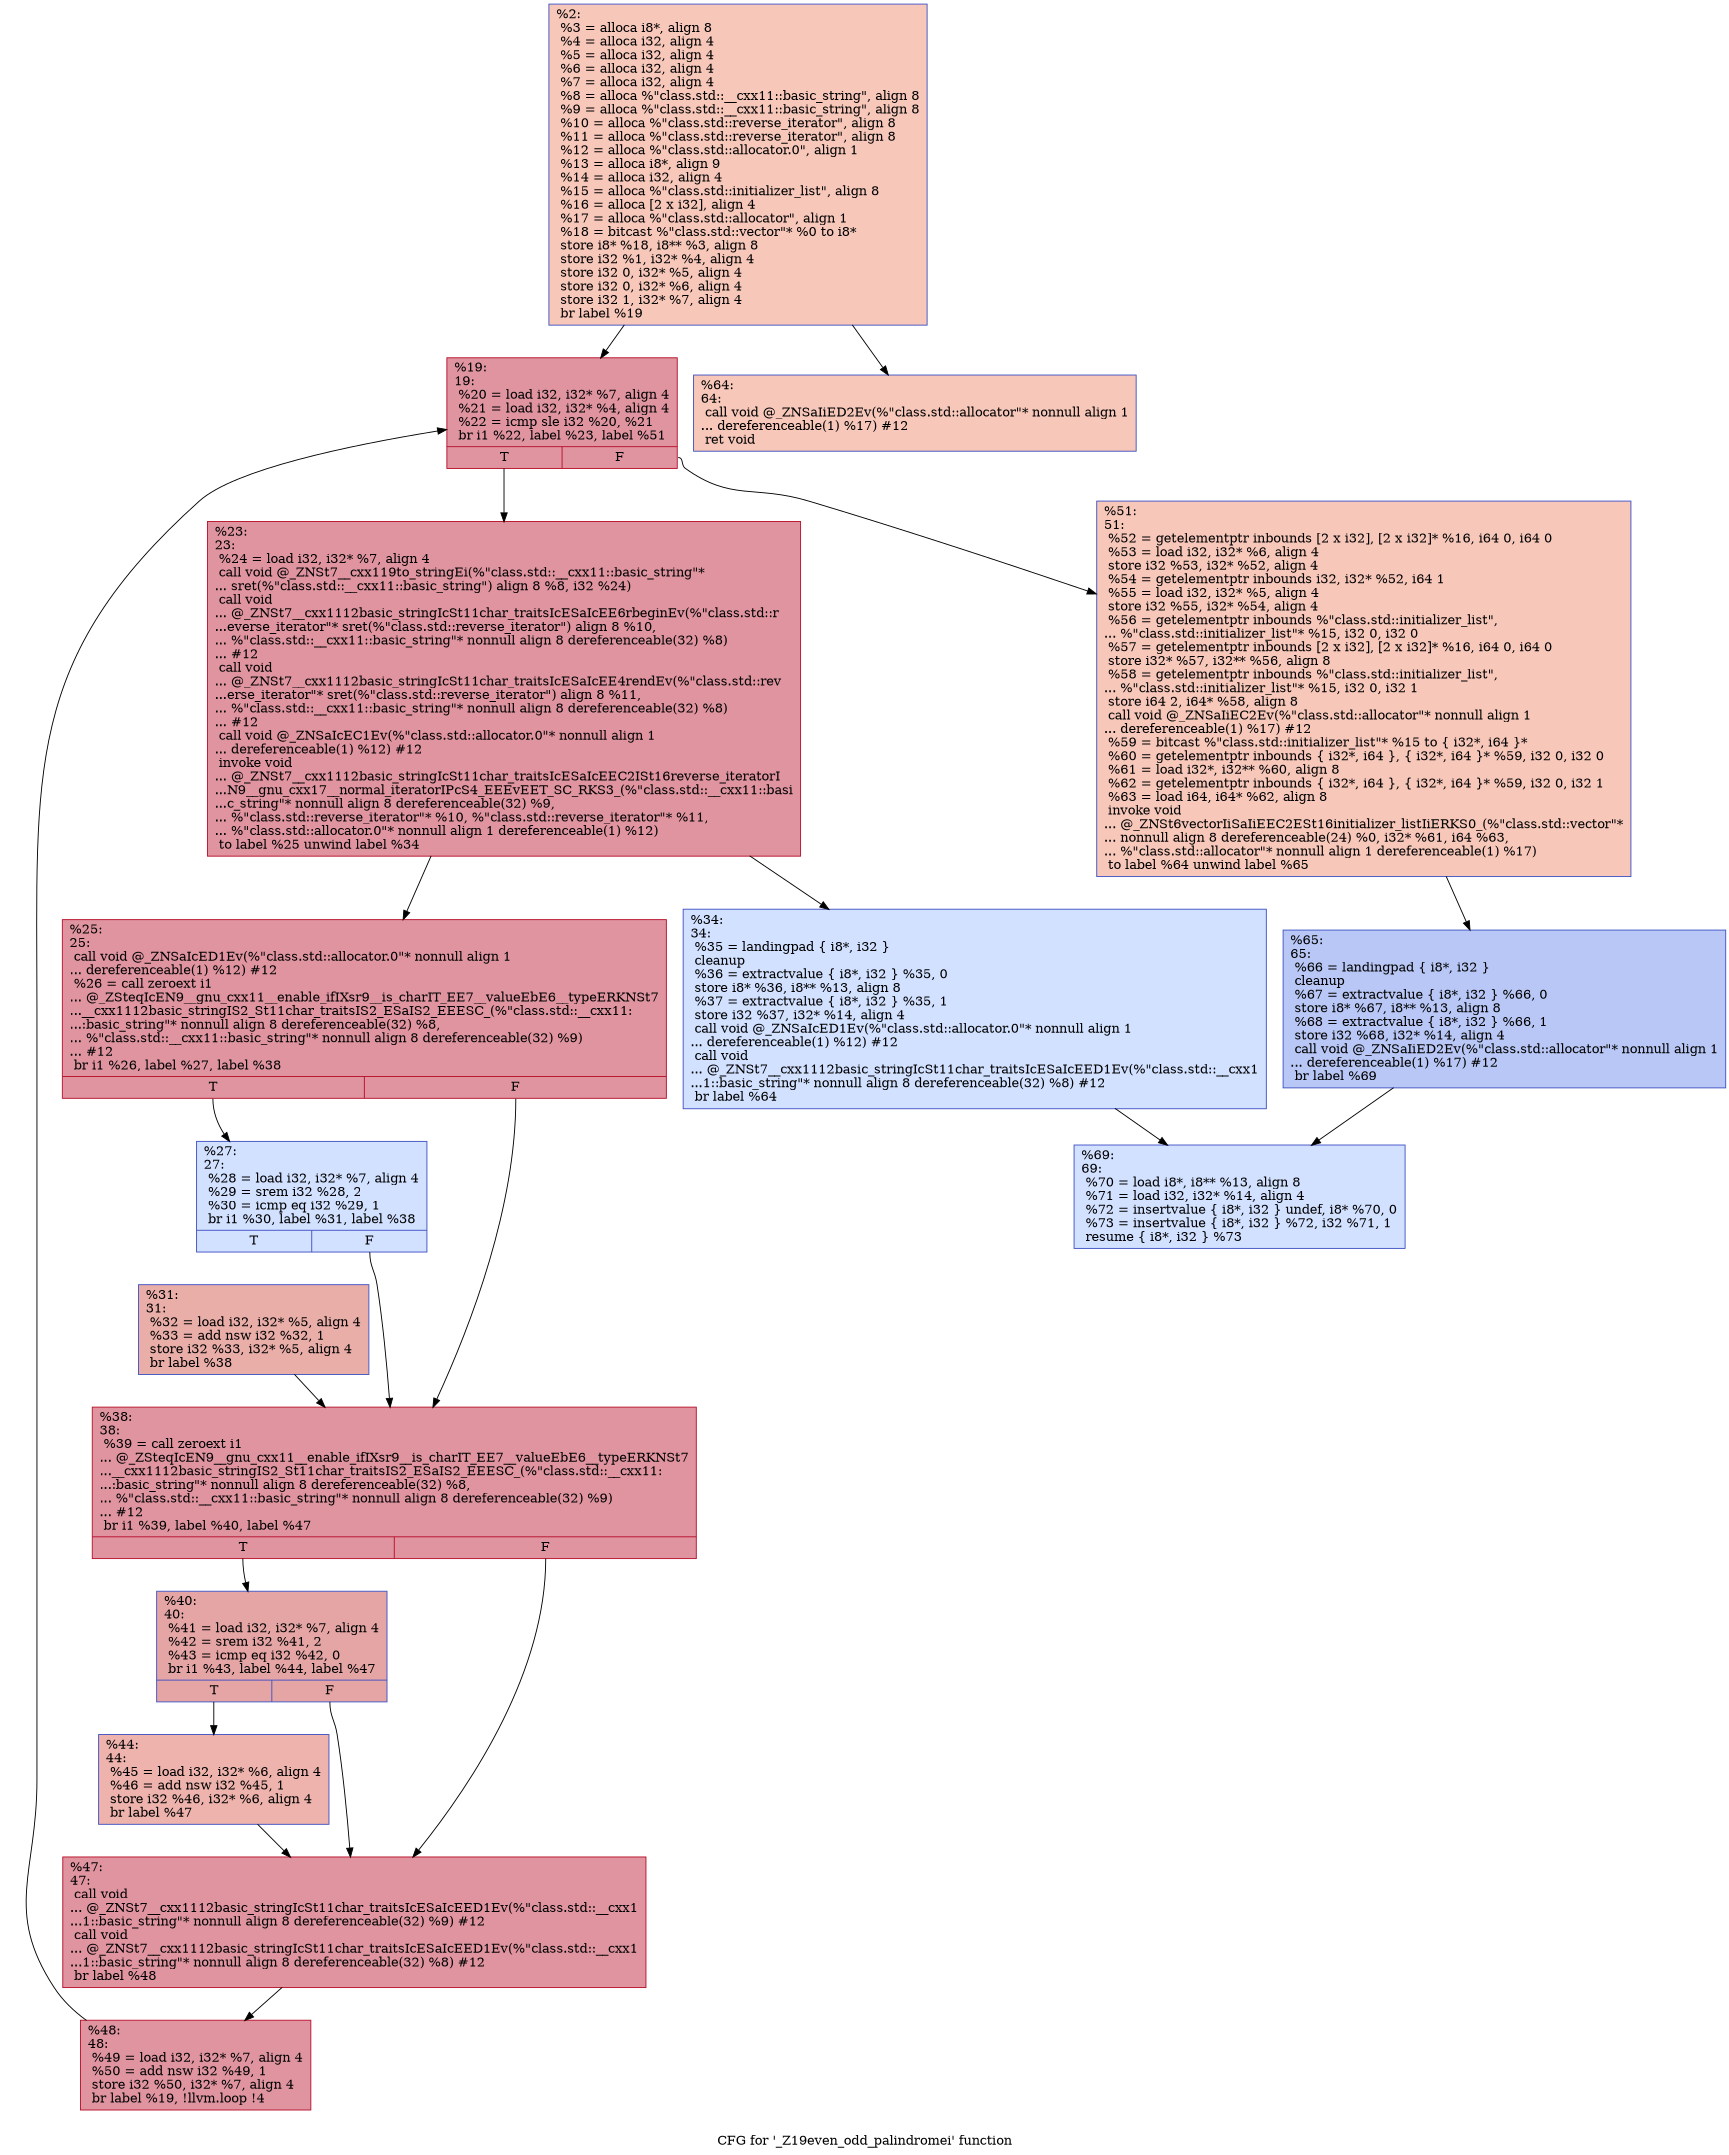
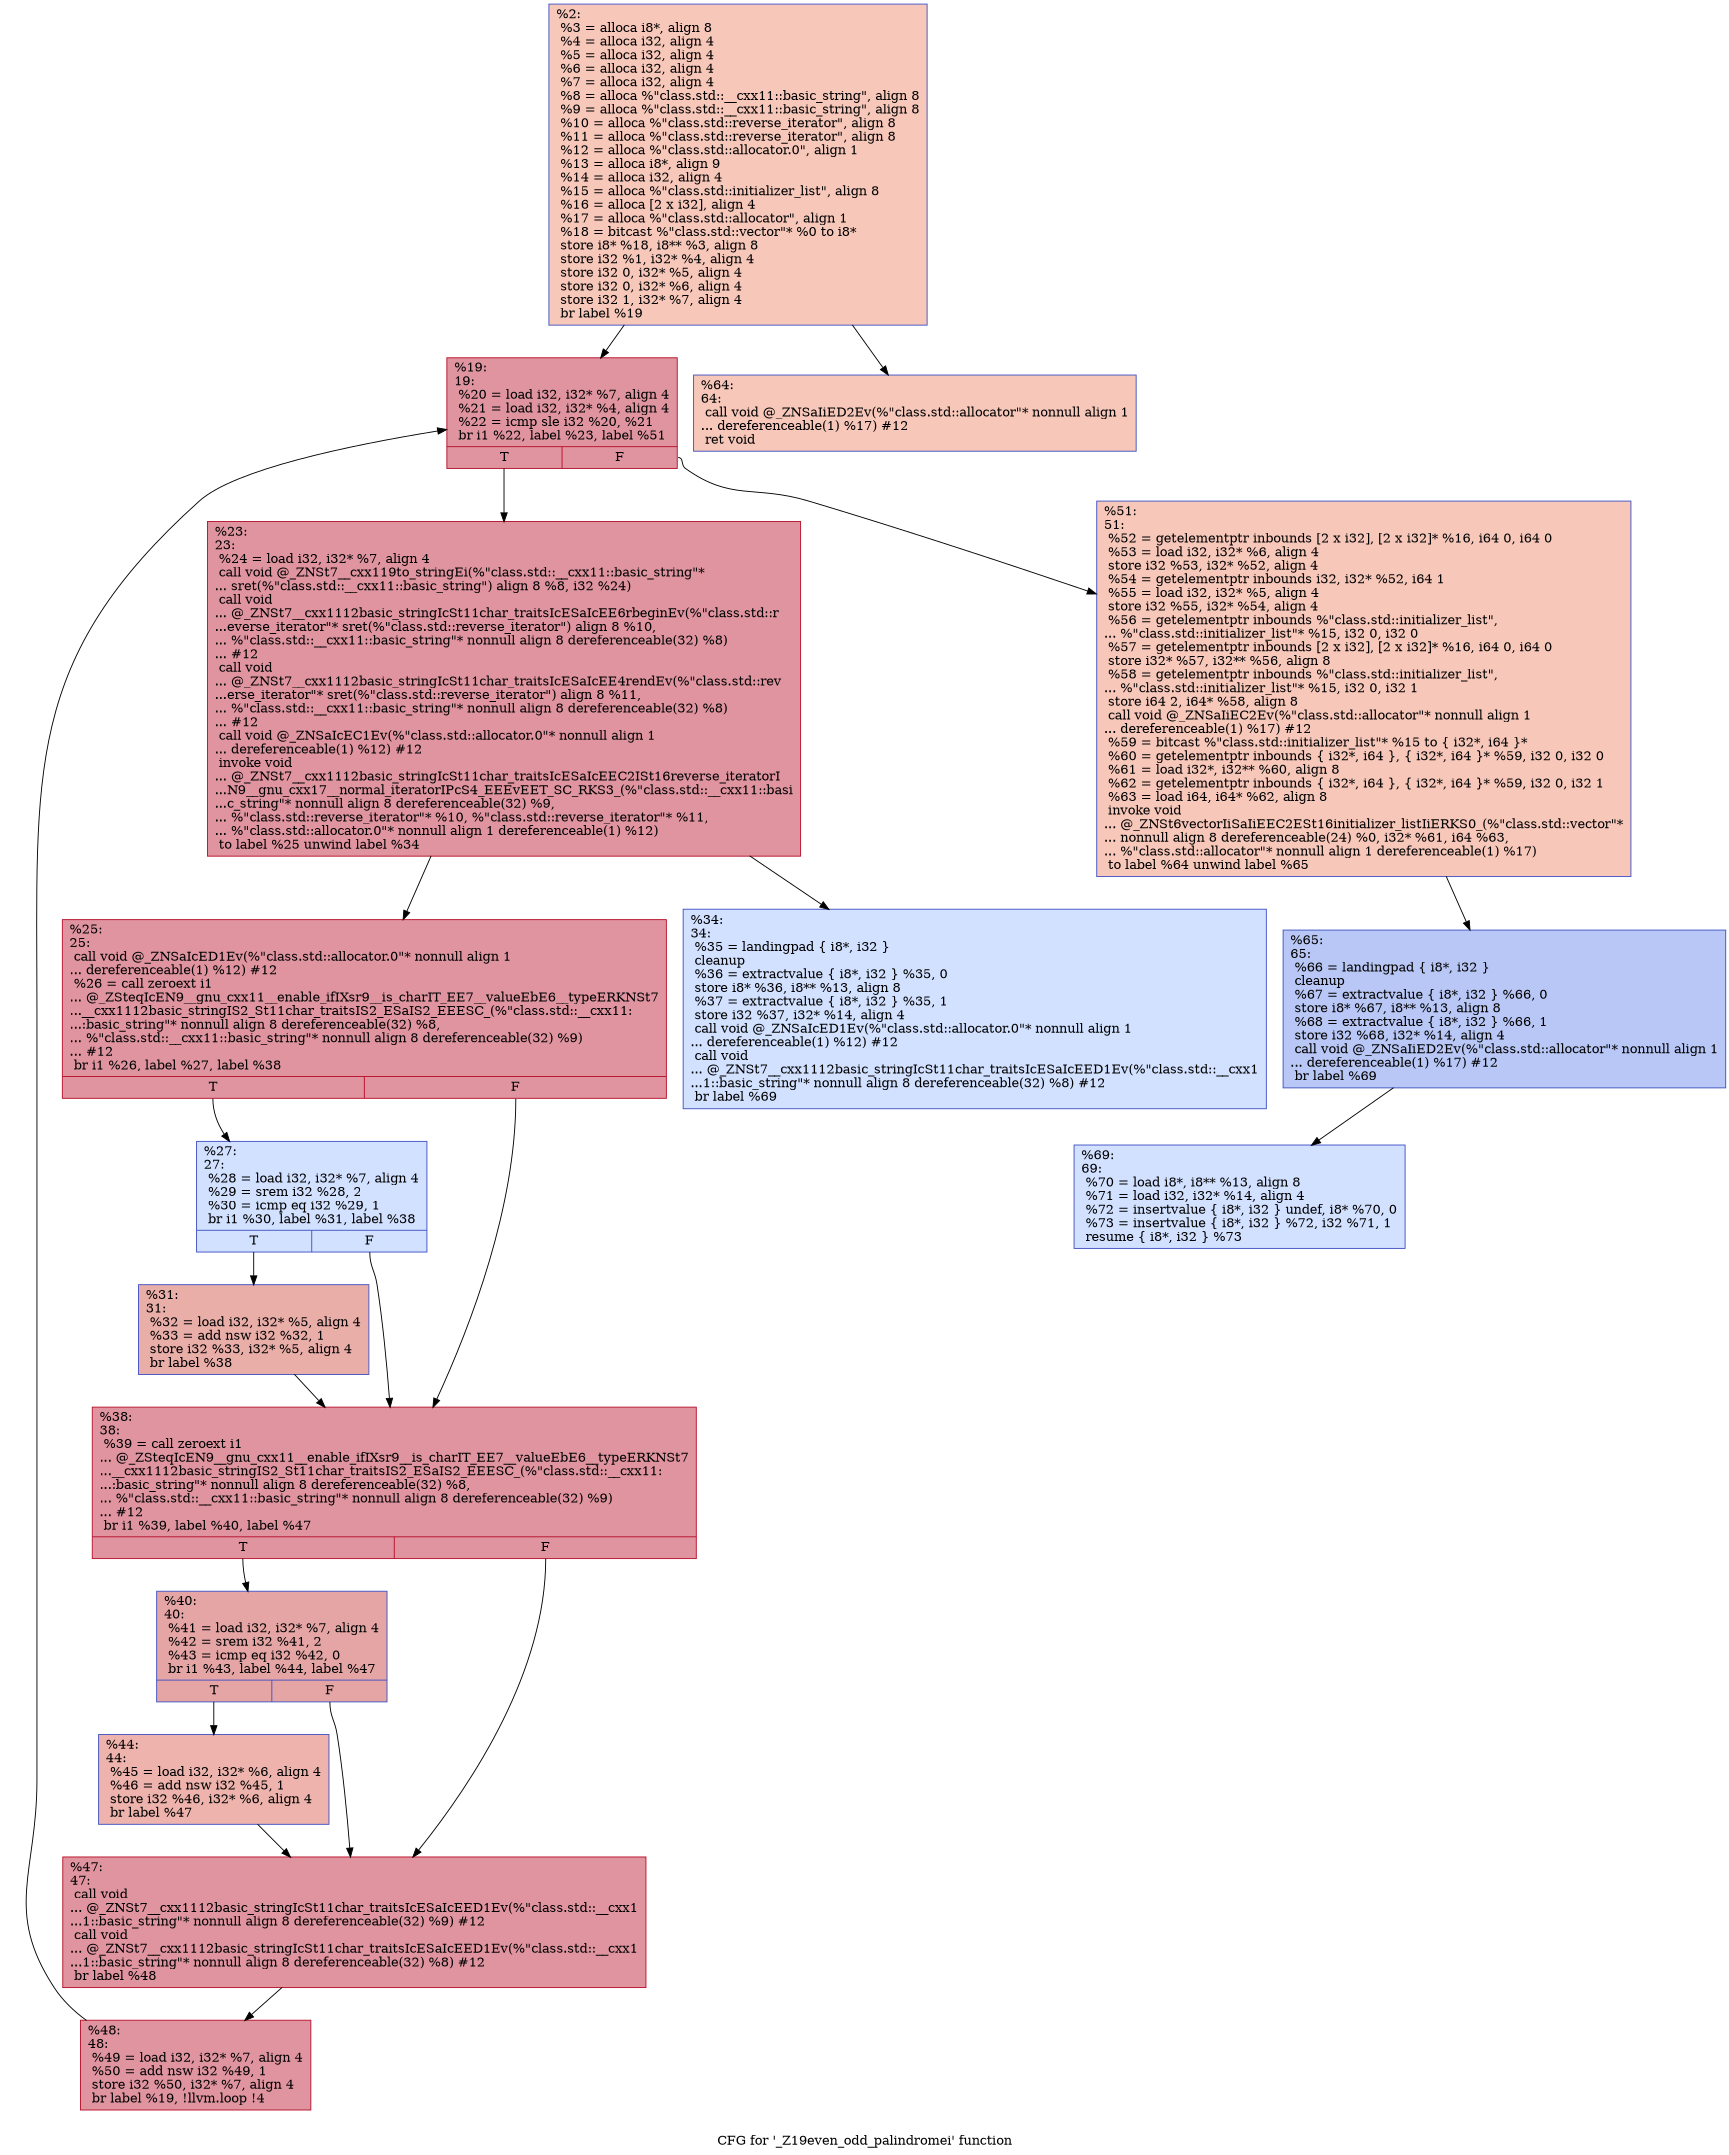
(734, 1097) -> (734, 1097)
(1138, 1124) -> none
none -> (254, 1264)
